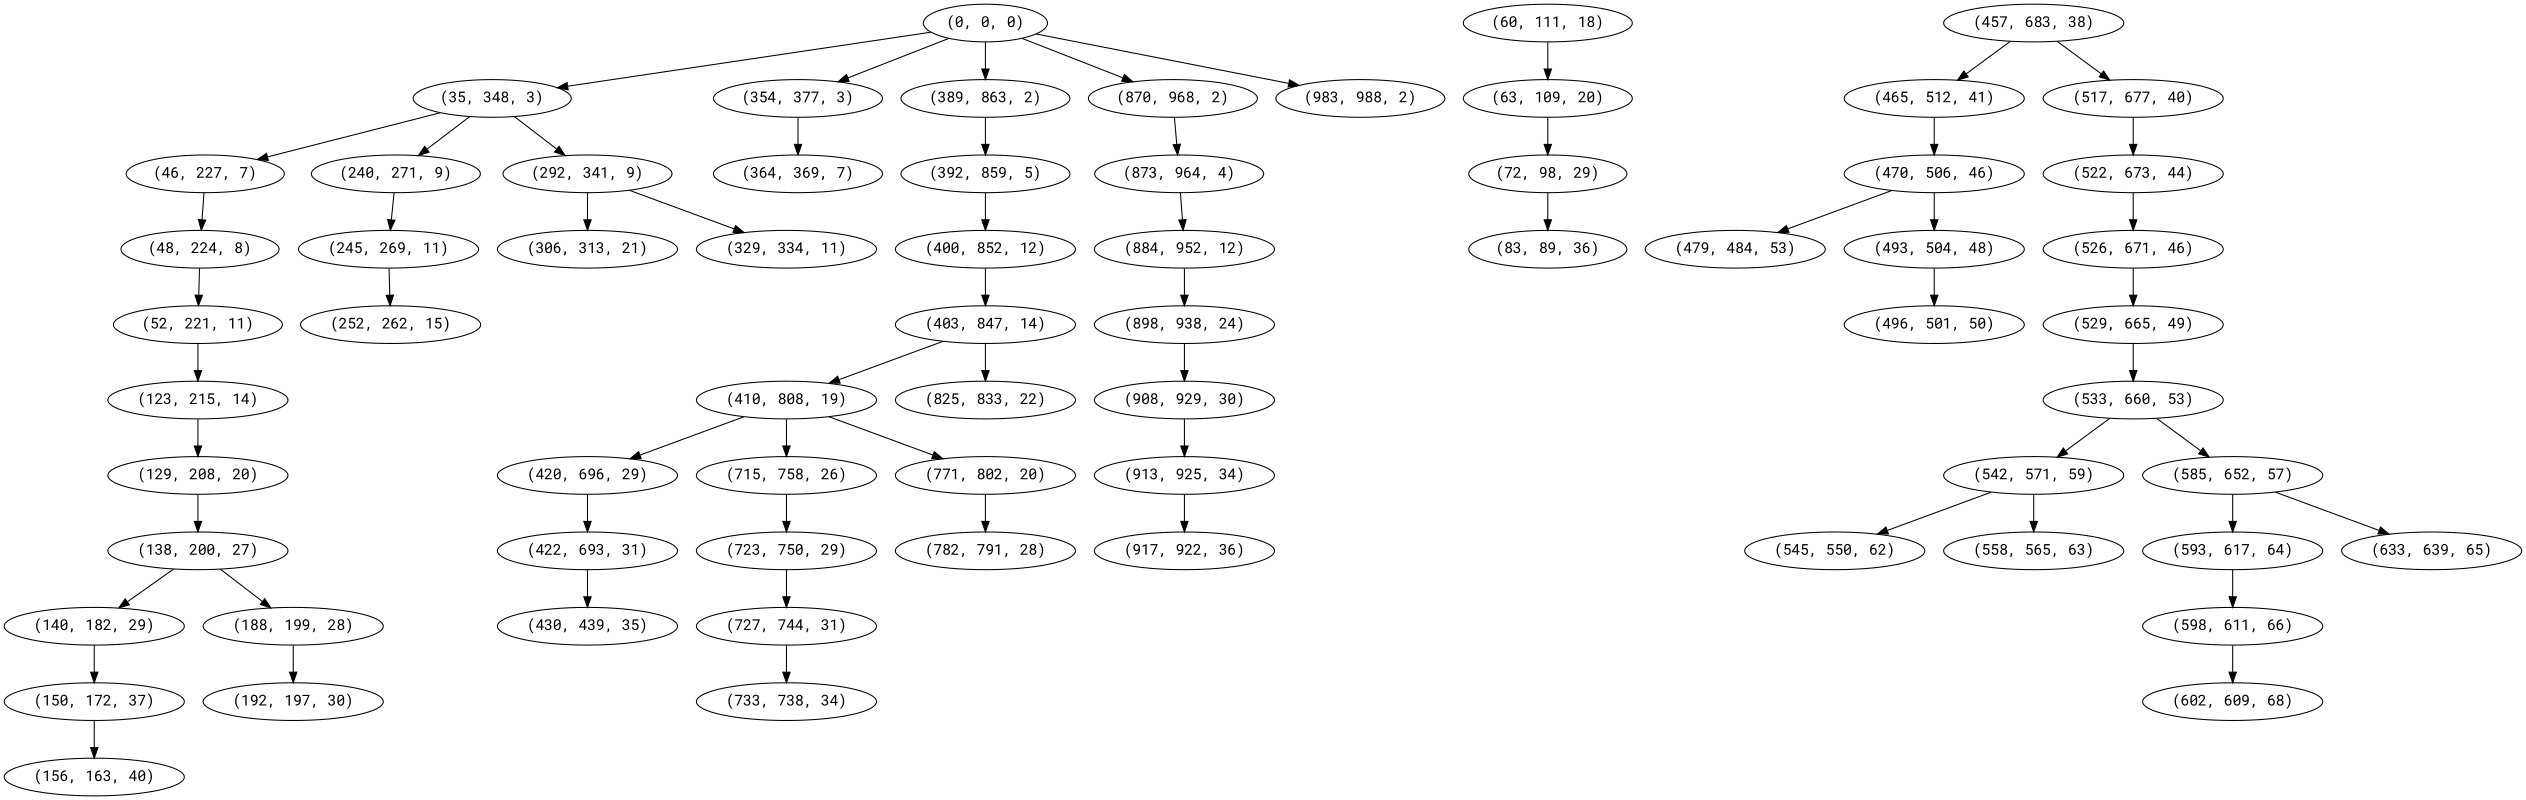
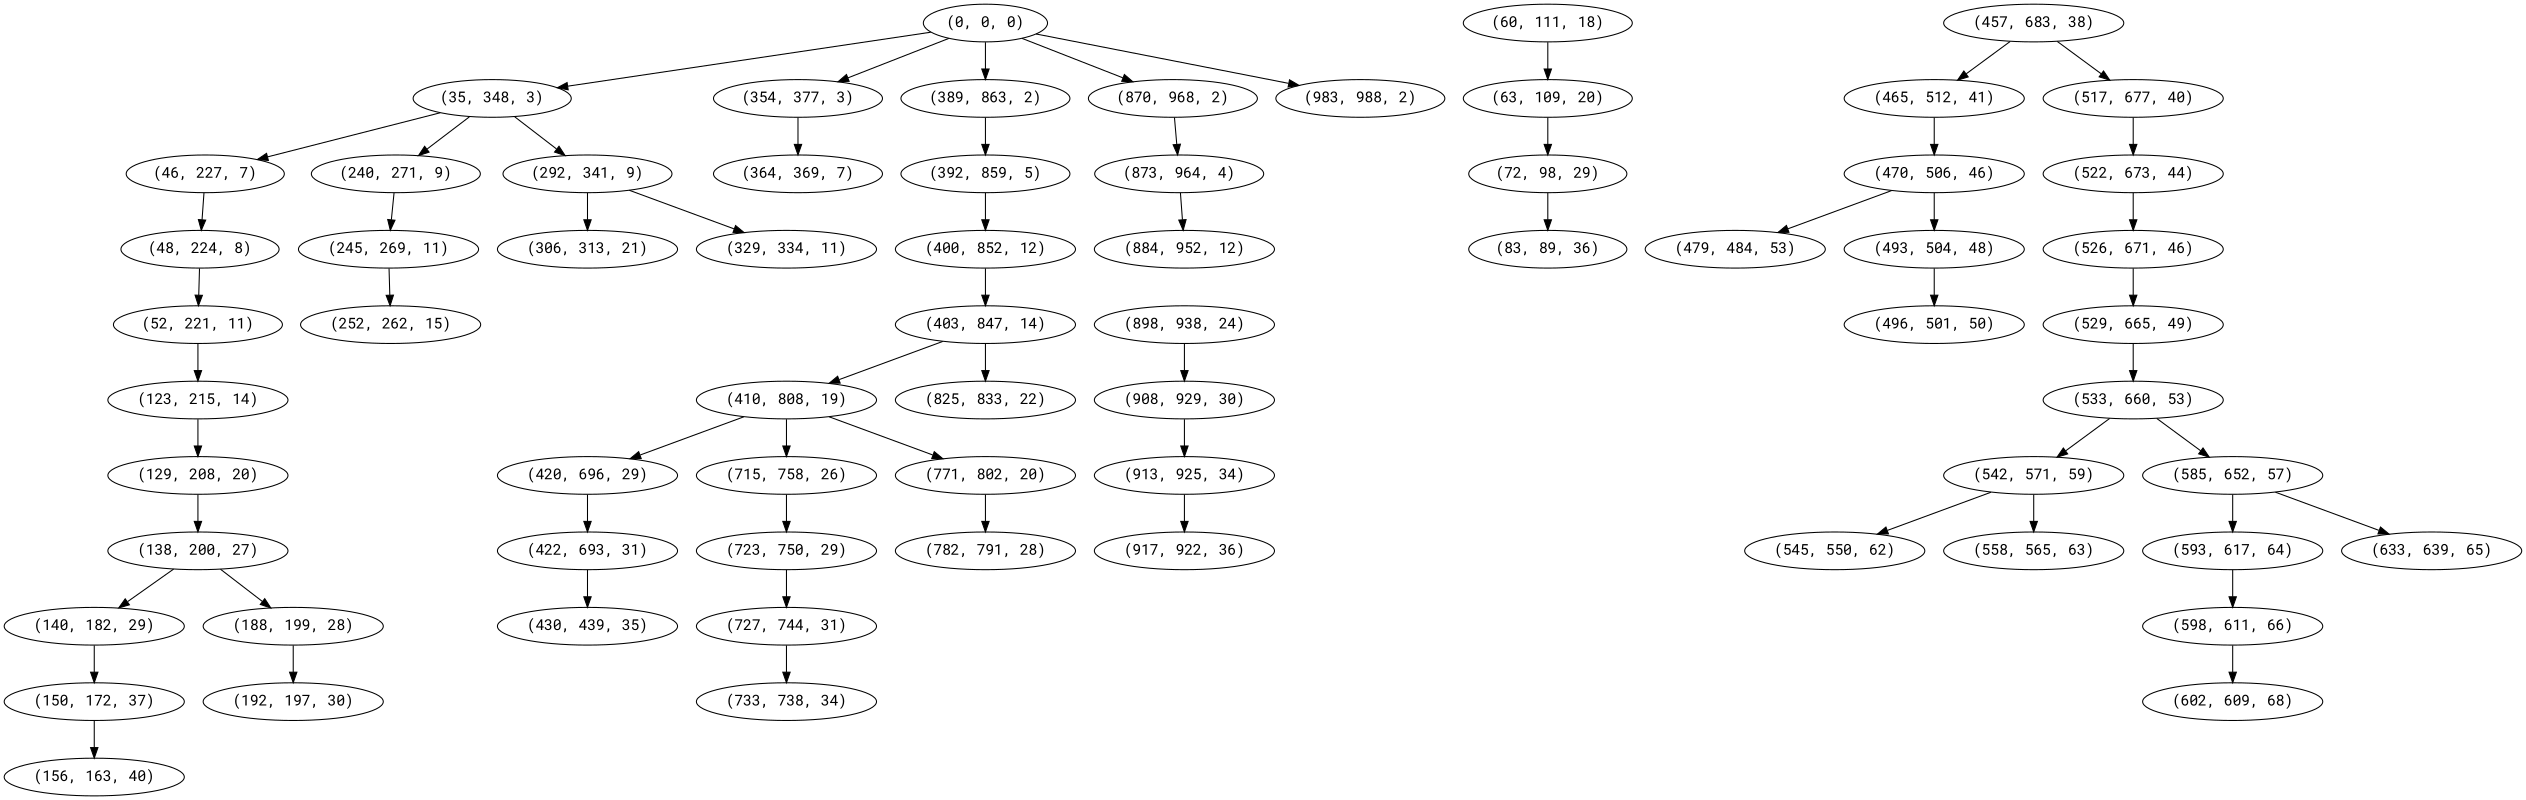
(1184, 282) -> none
